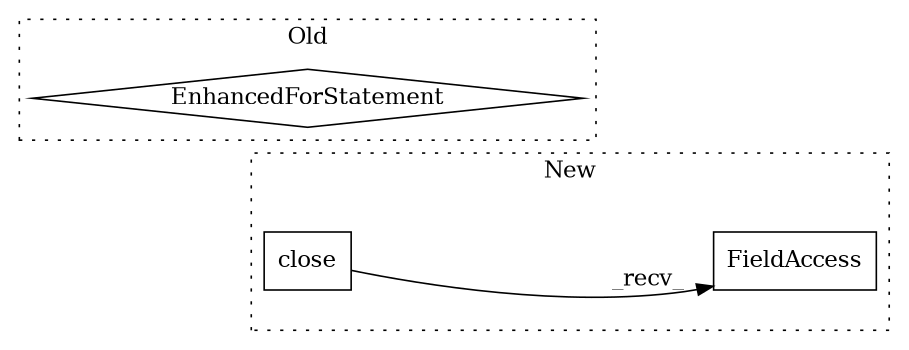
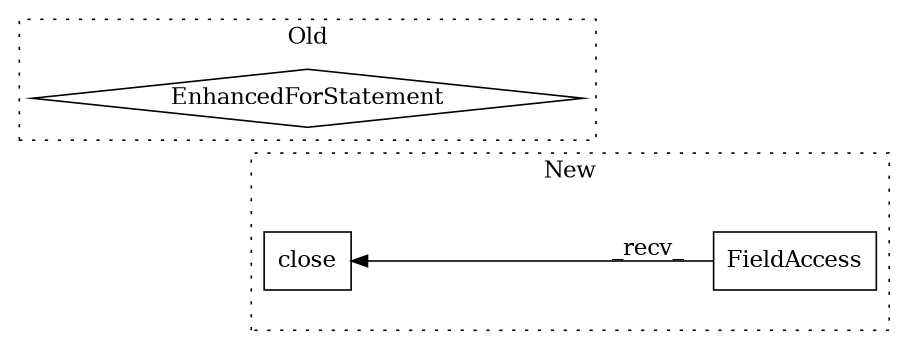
(524, 294) -> (540, 261)
